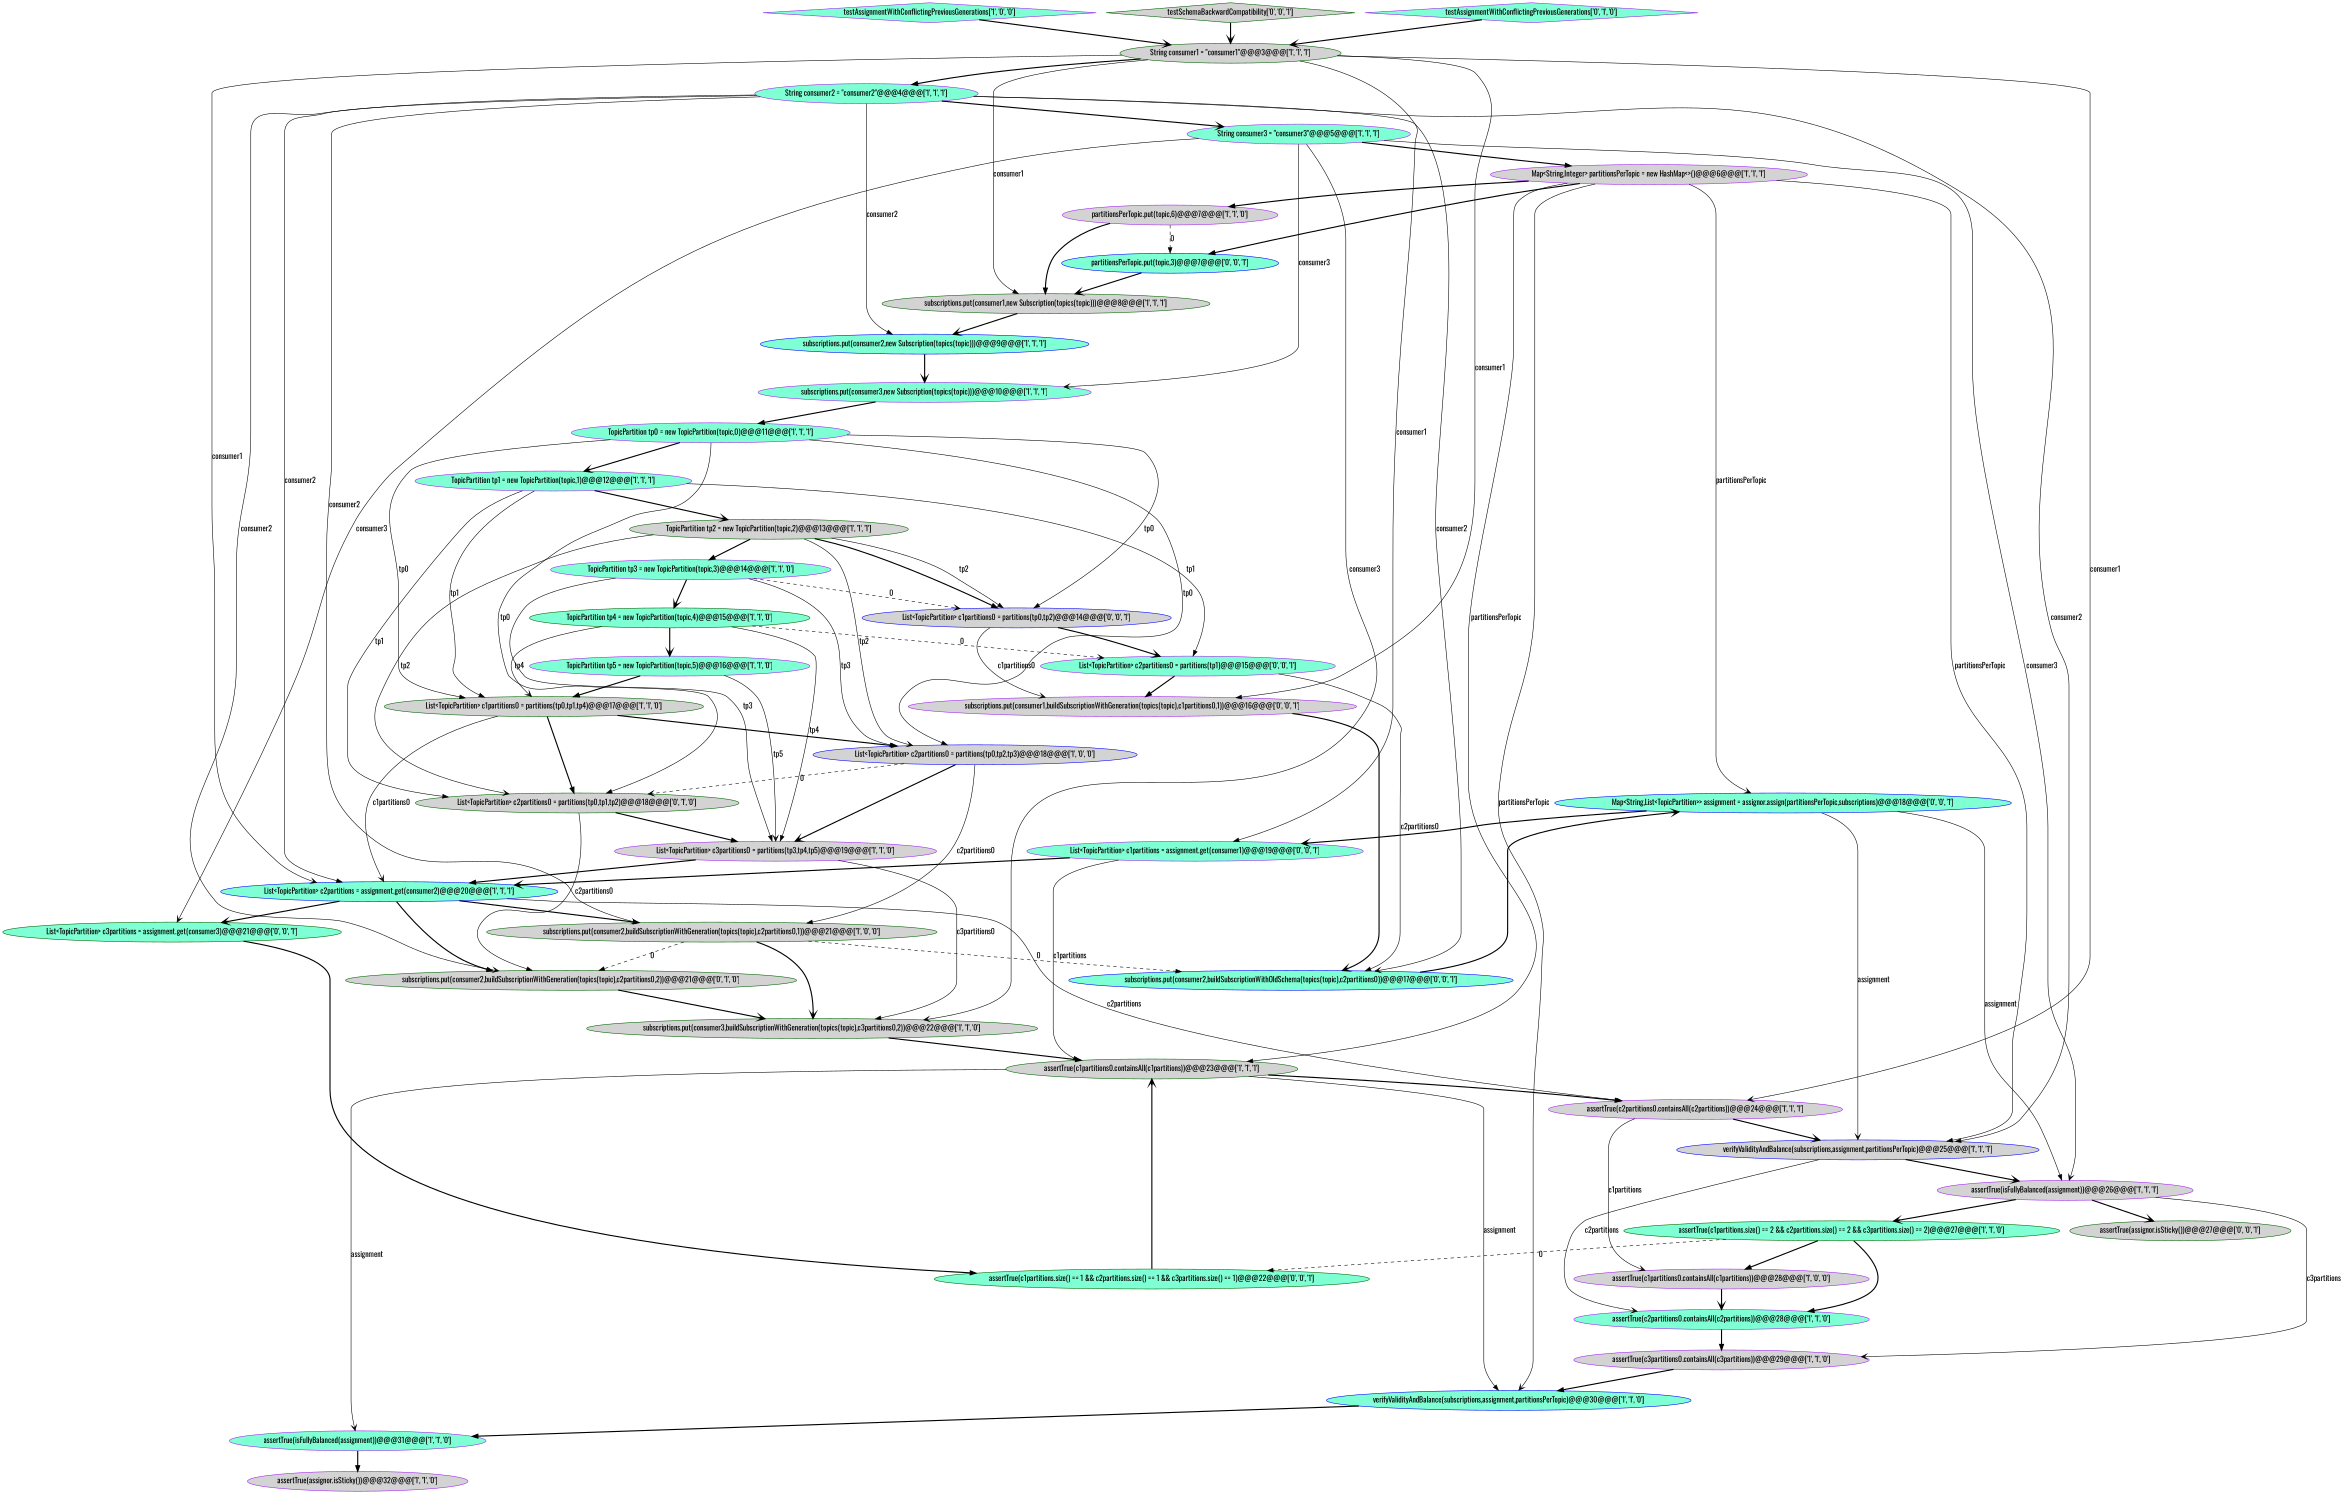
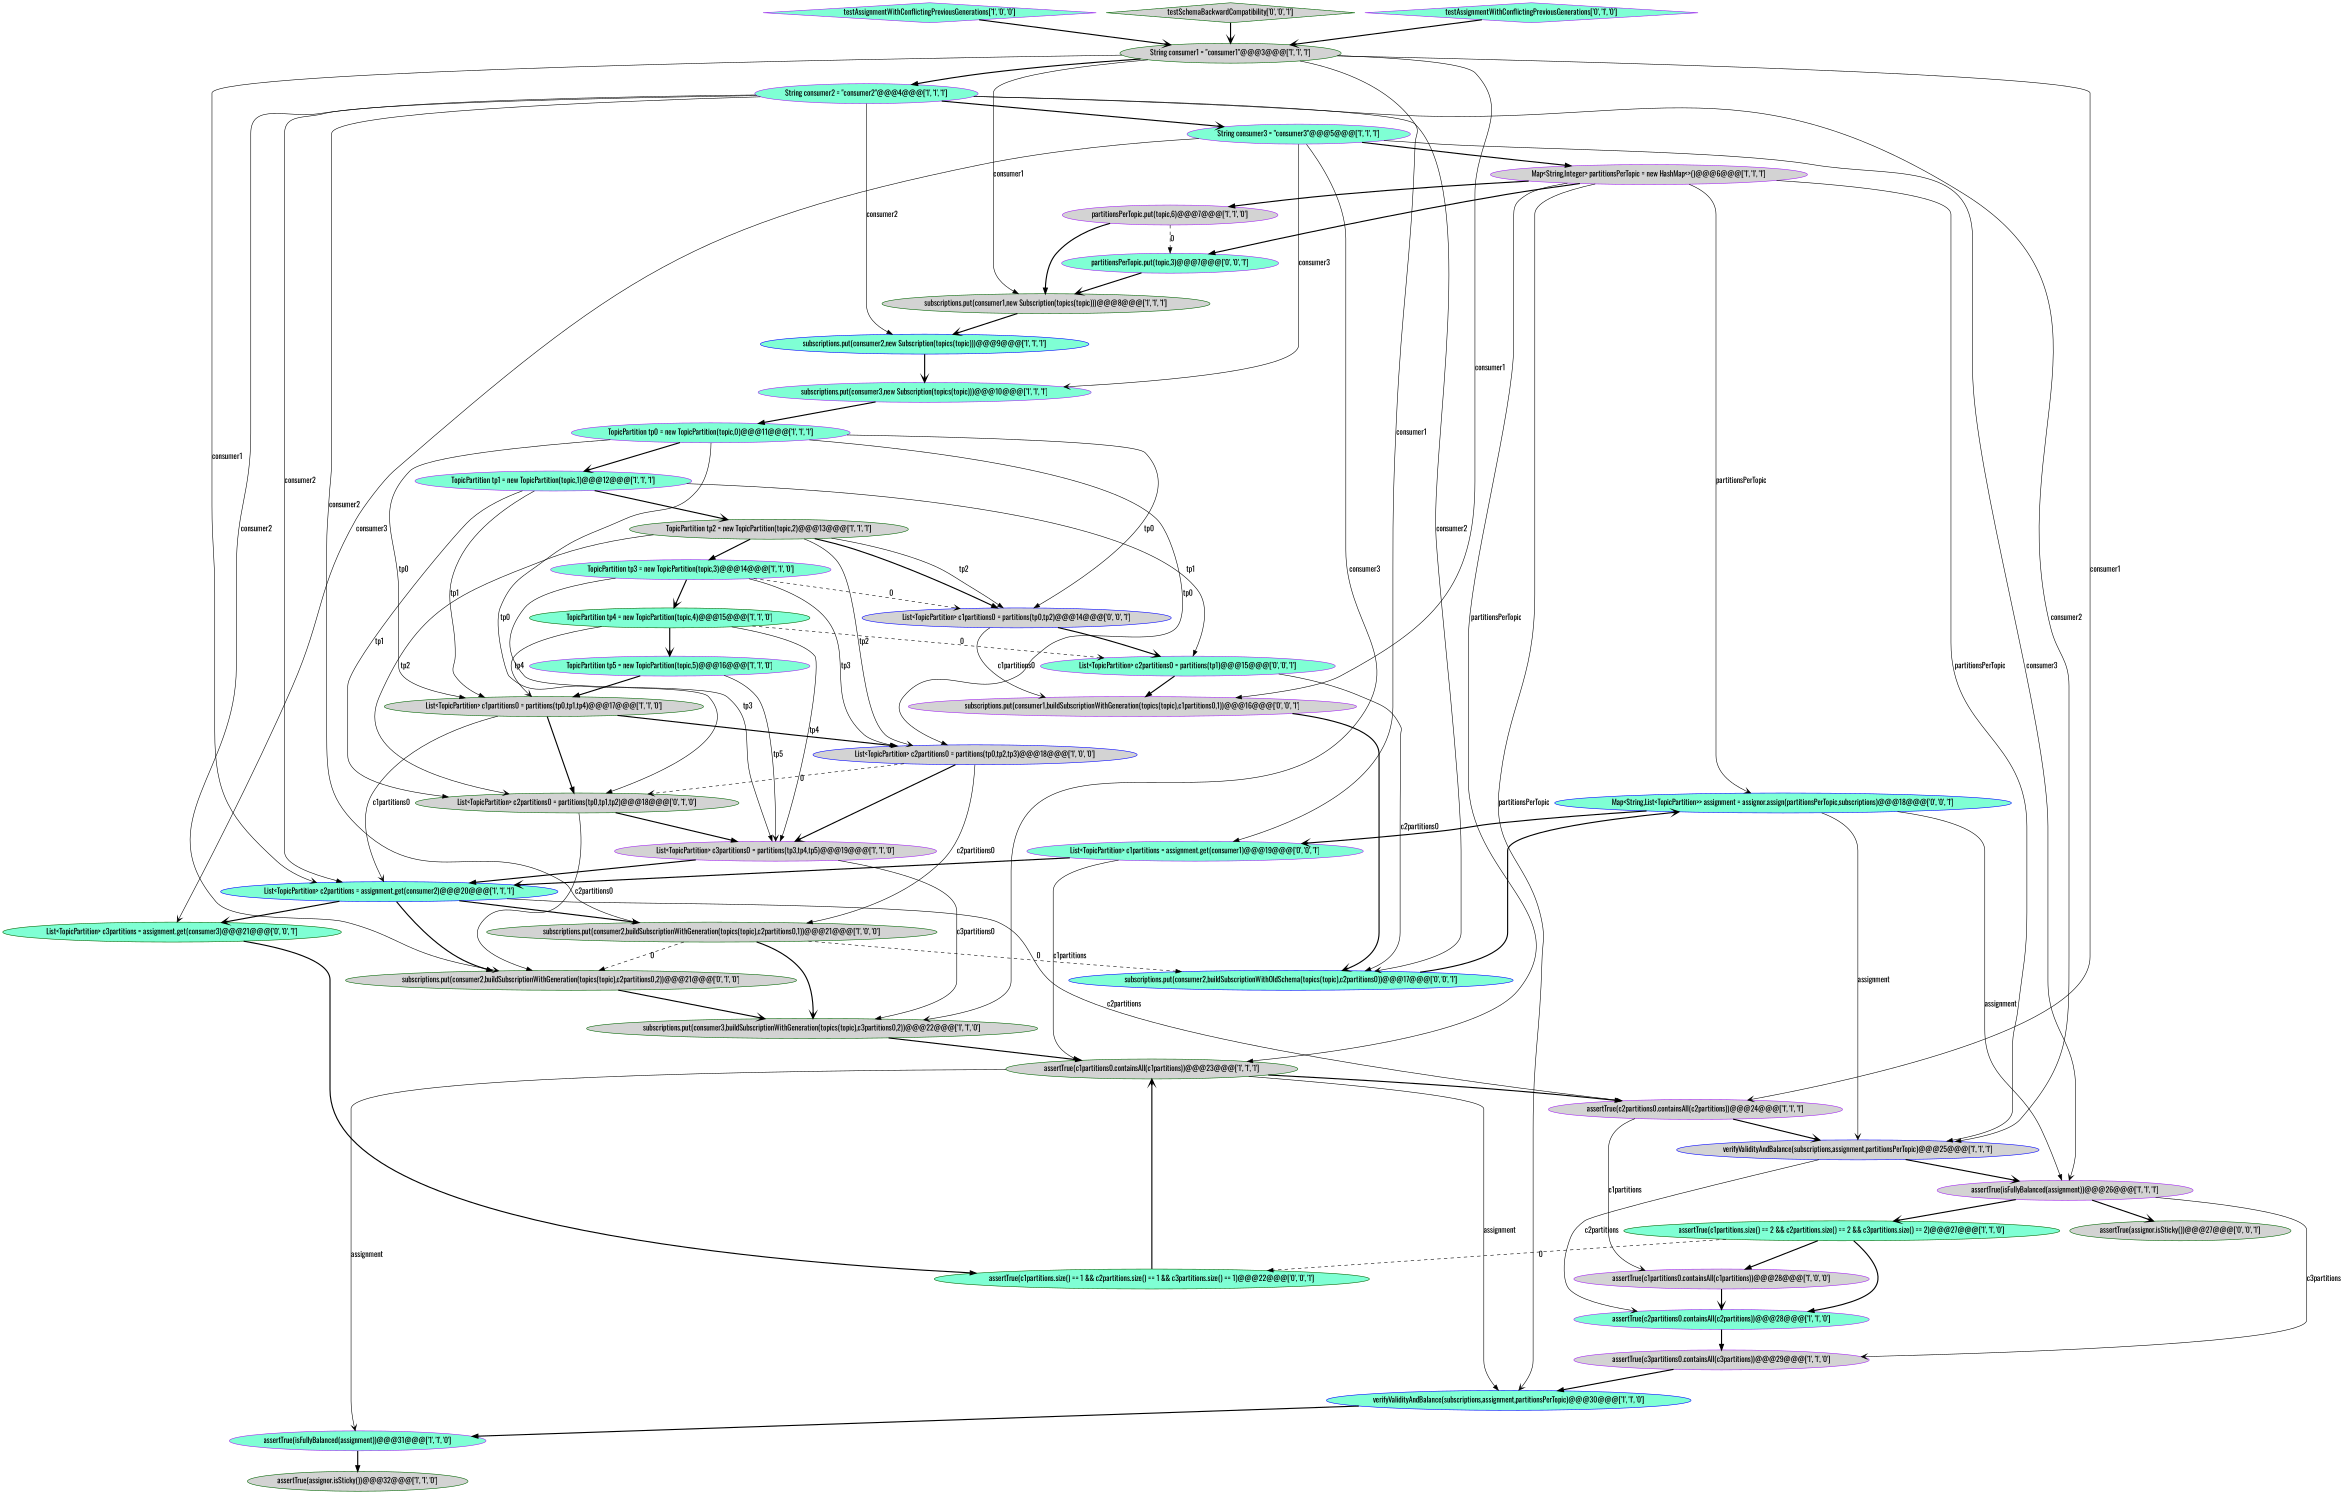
(1170, 263) -> (1170, 263)
(358, 1481) -> (358, 1481)
